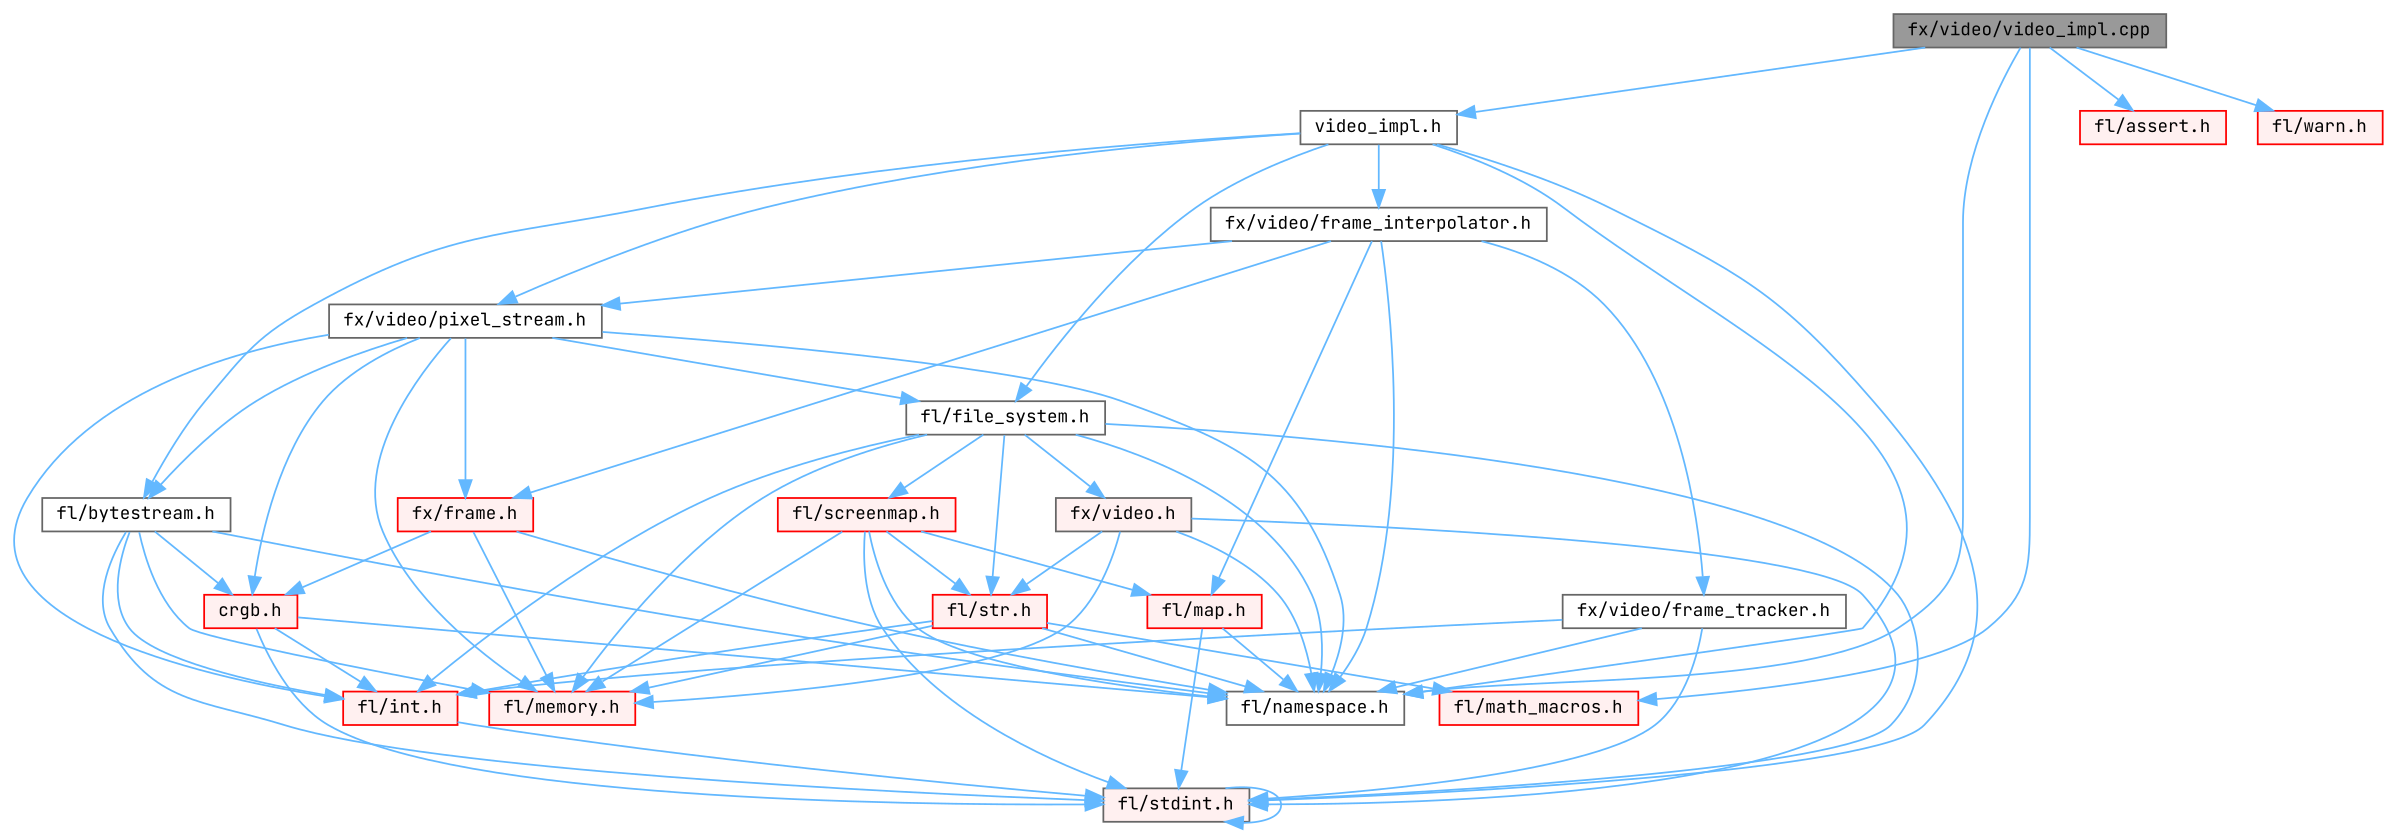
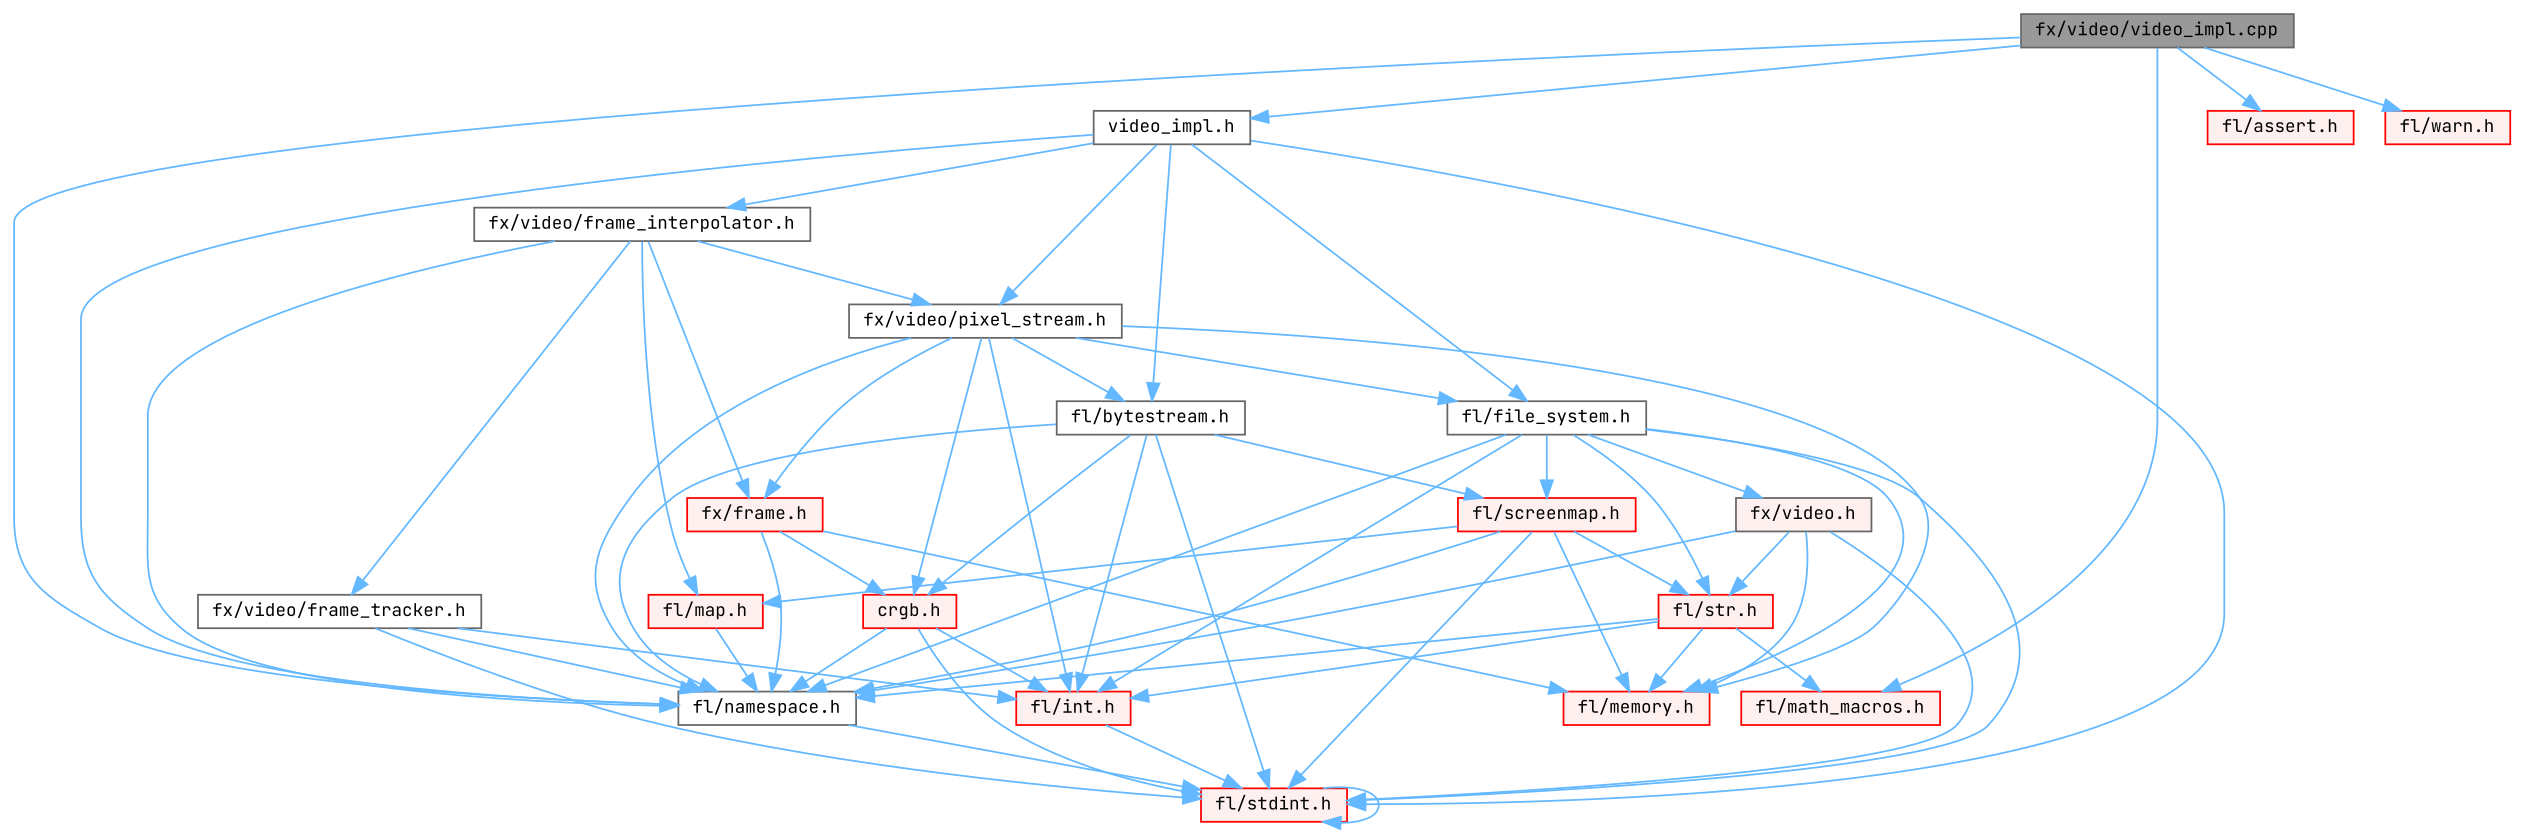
(285, 653) -> (1340, 464)
(1191, 707) -> (1016, 756)
(1176, 805) -> (1274, 805)
